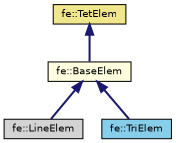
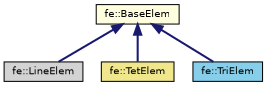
(90, 48) -> (138, 48)
